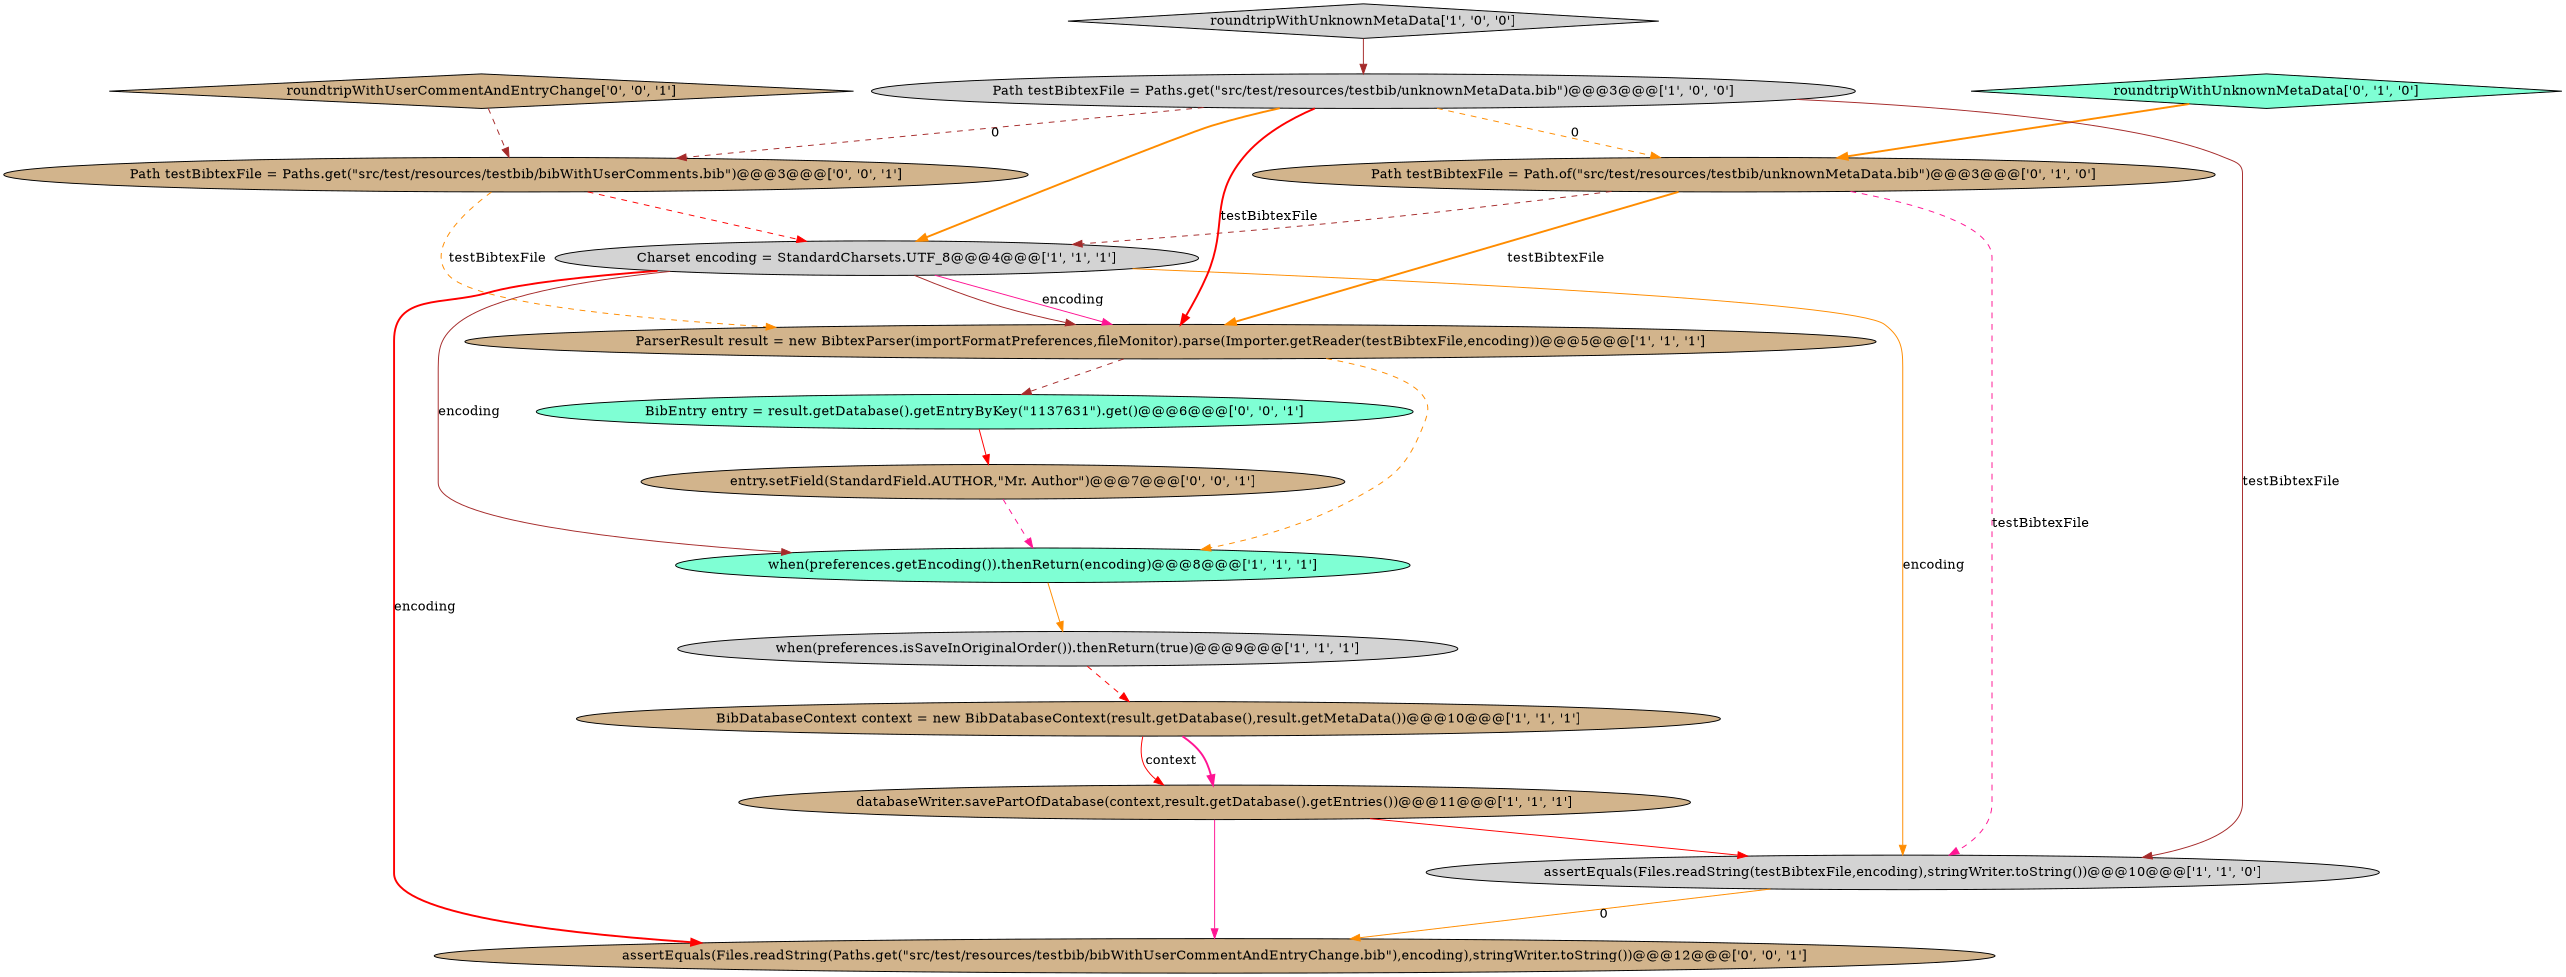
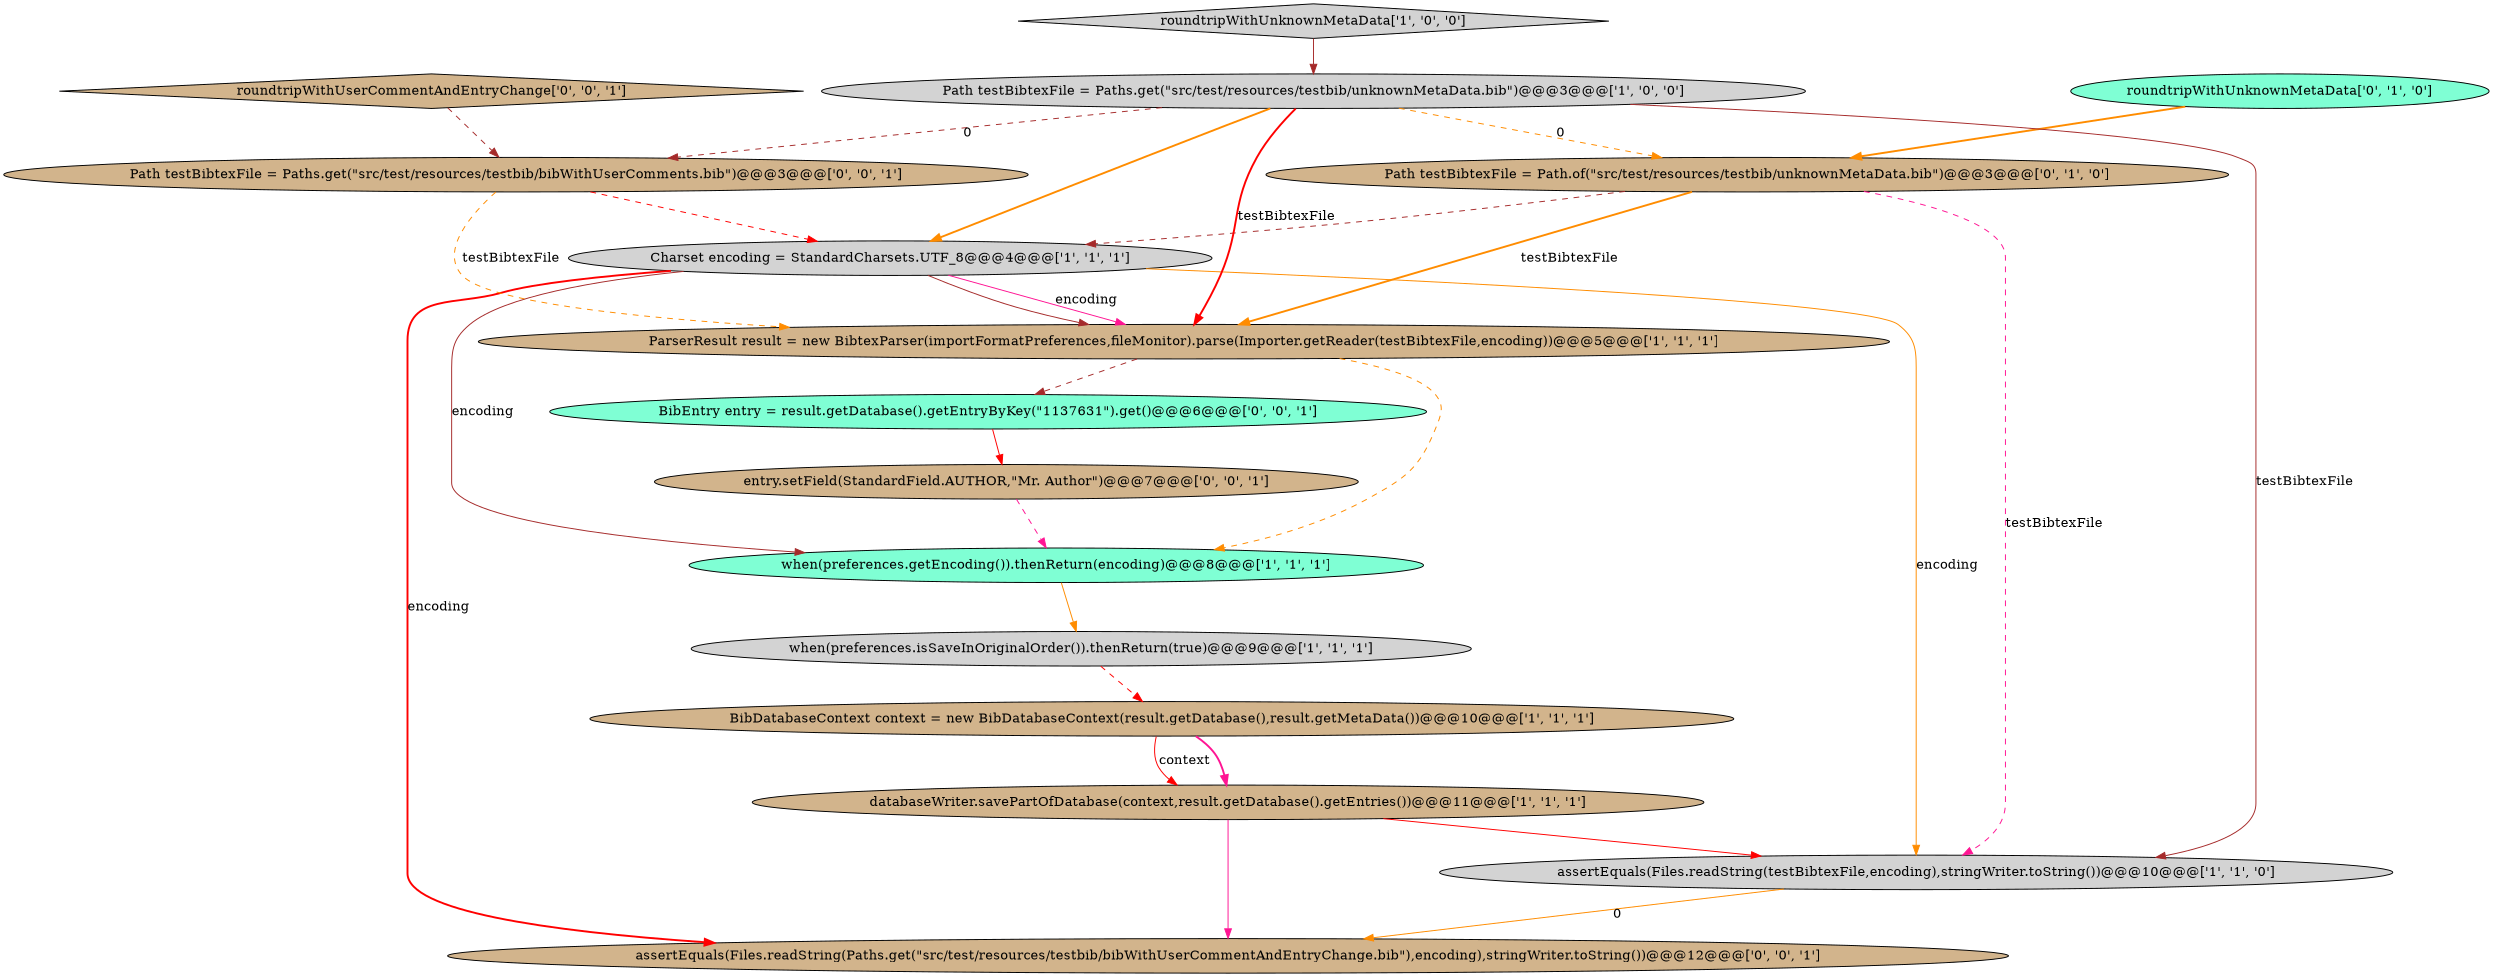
(2266, 91) -> (2280, 91)
